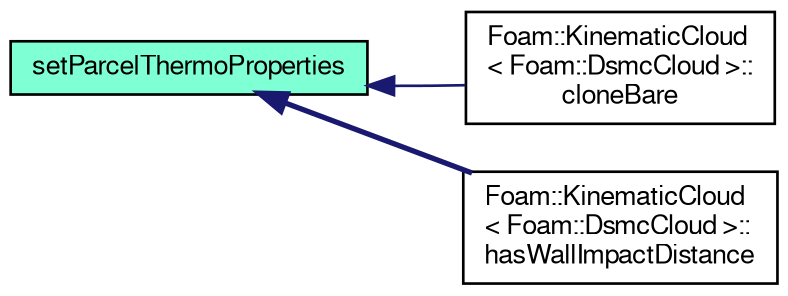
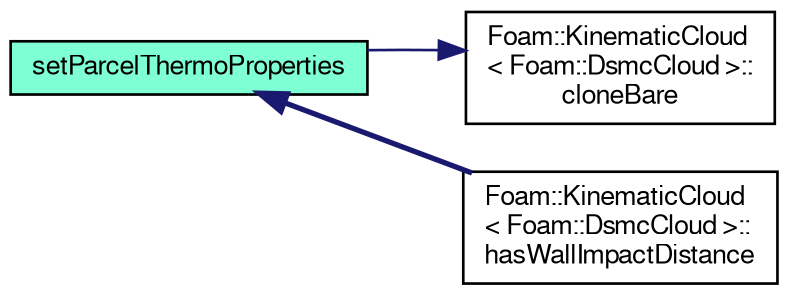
(430, 86) -> (403, 50)
